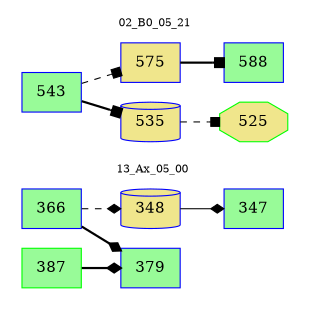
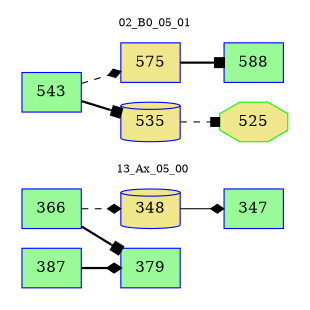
(155, 24) -> (155, 24)
(96, 79) -> (96, 79)
(96, 236) -> (96, 236)
(52, 268) -> (52, 268)
